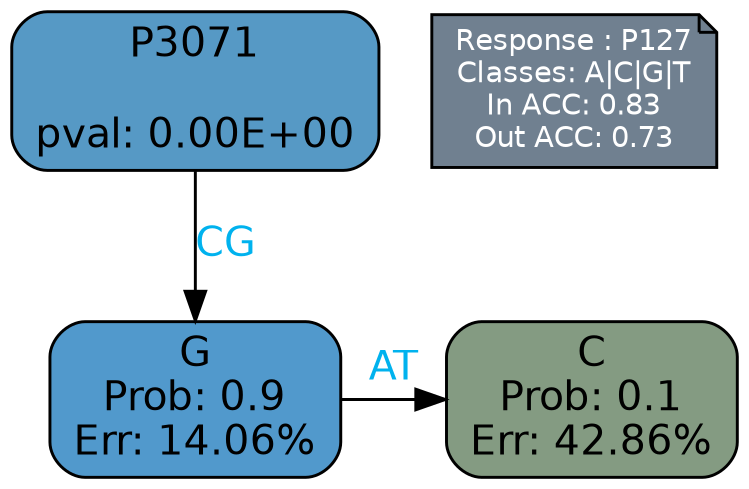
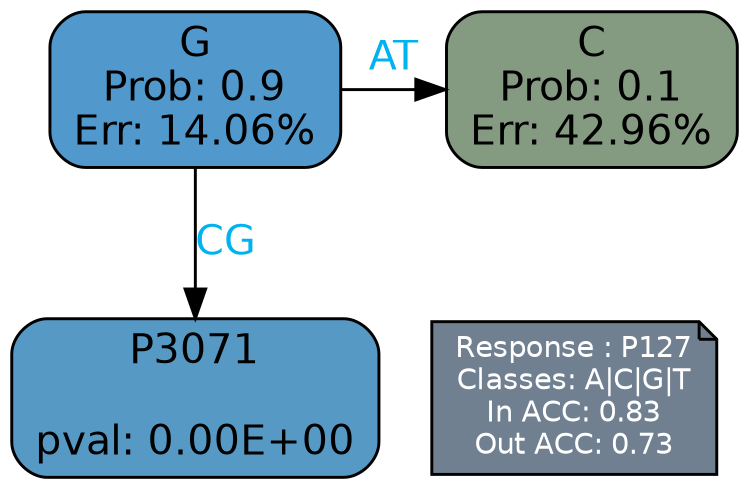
(195, 231) -> (195, 229)
(592, 400) -> (592, 90)
